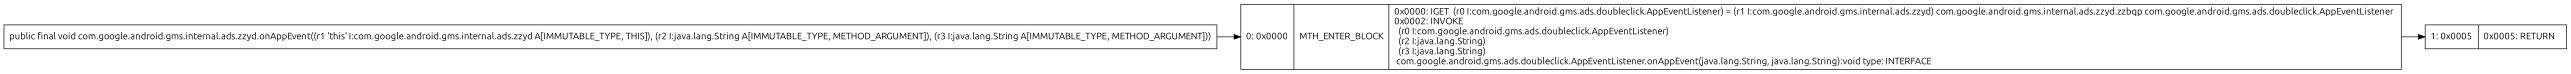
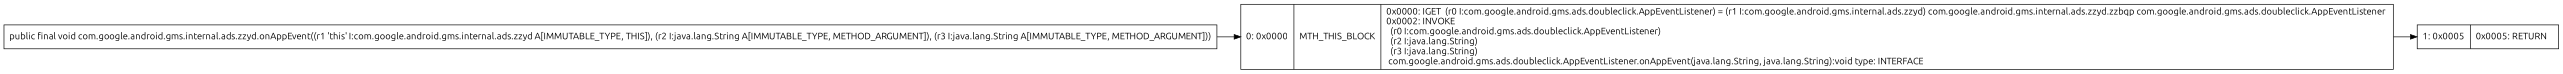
(1341, 37) -> (1337, 37)
